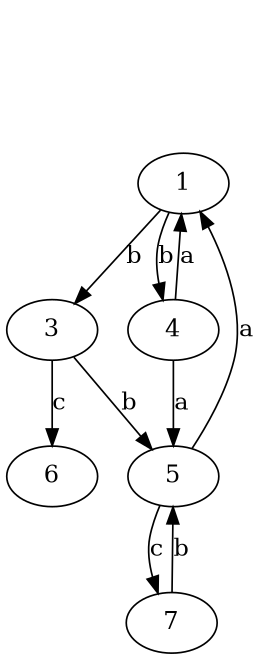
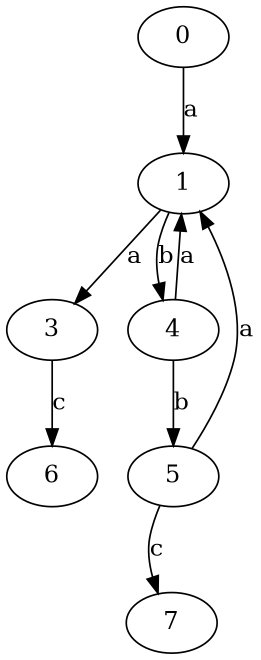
none -> (183, 37)
(135, 257) -> (135, 257)
(107, 397) -> none
(182, 403) -> (182, 403)
(172, 558) -> none
